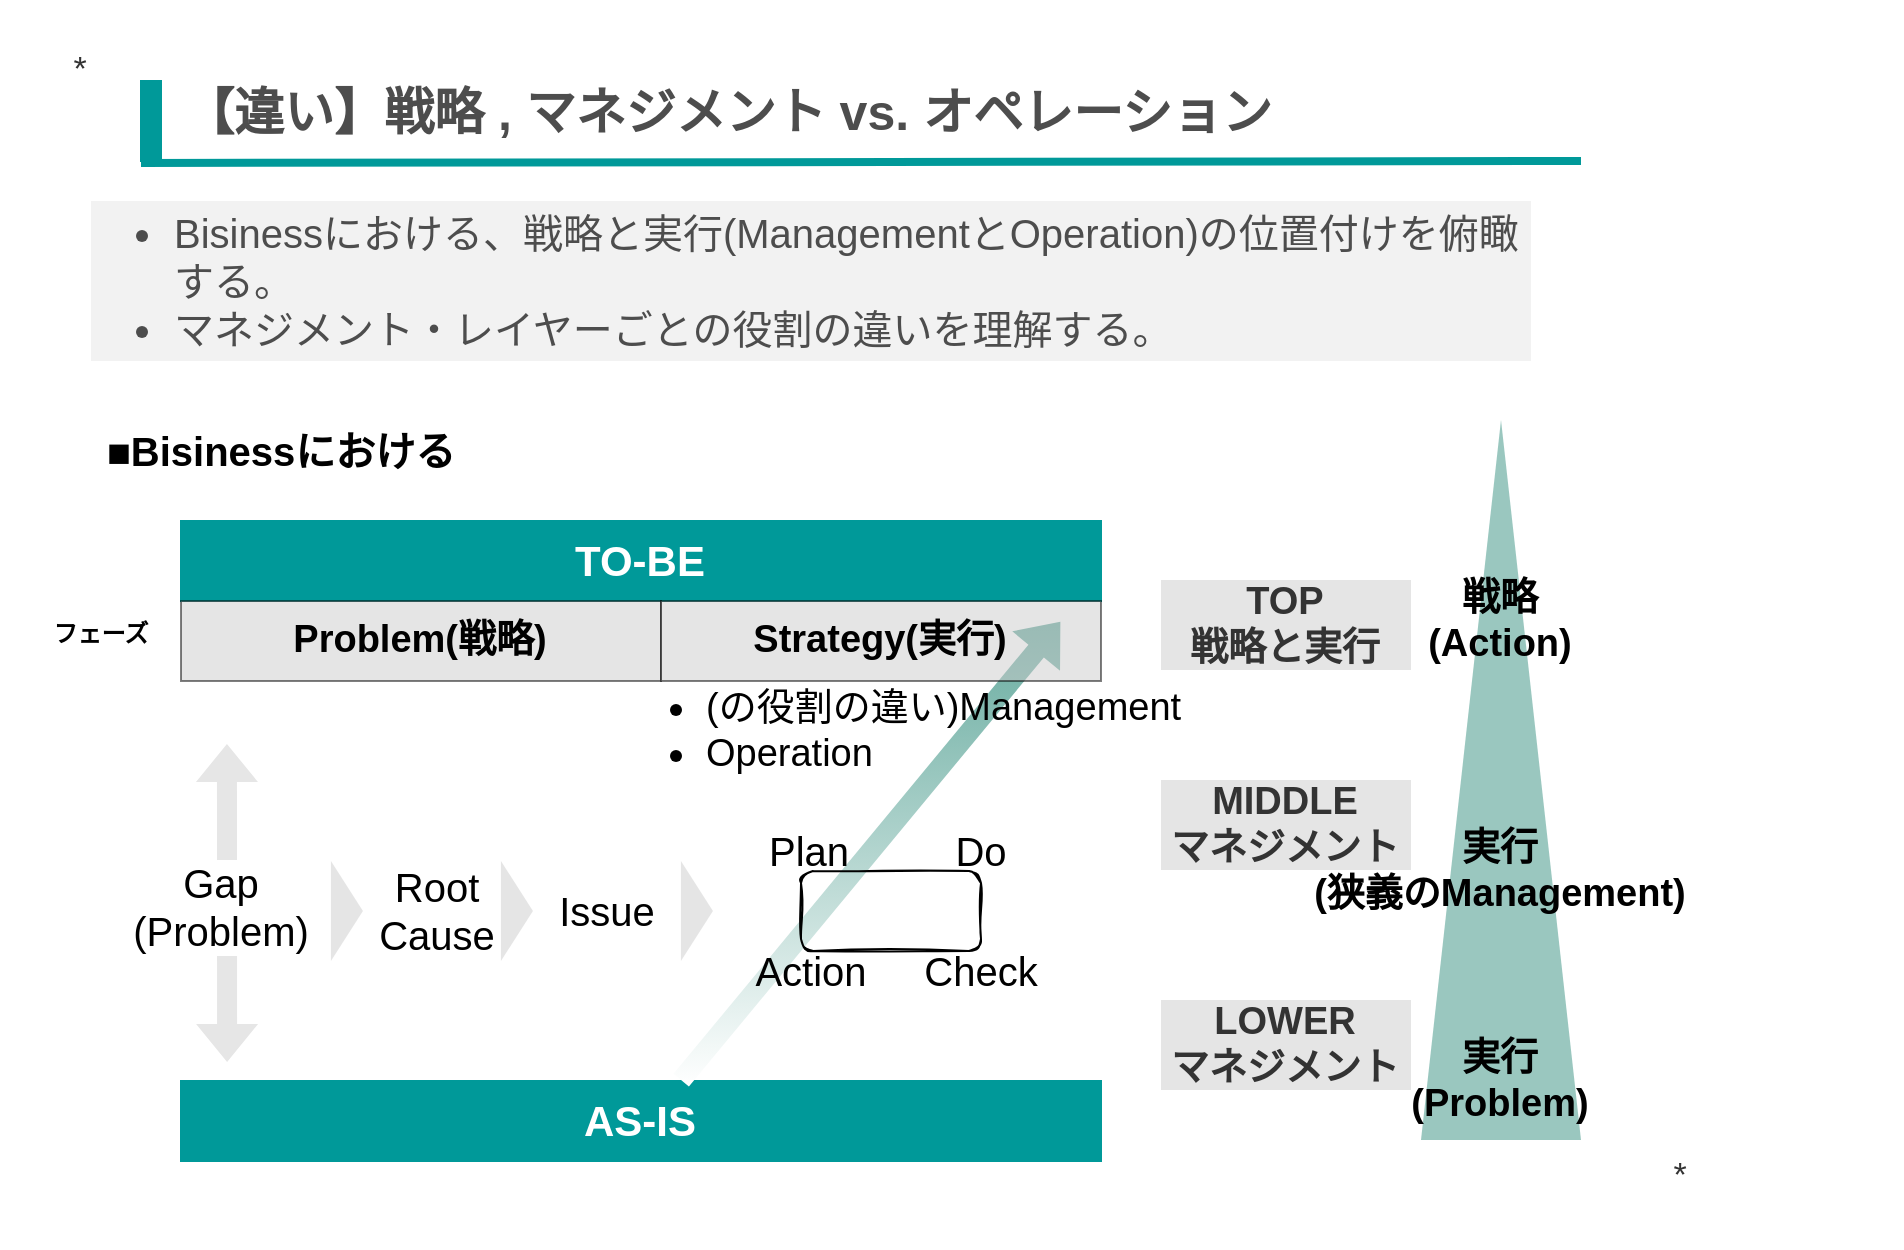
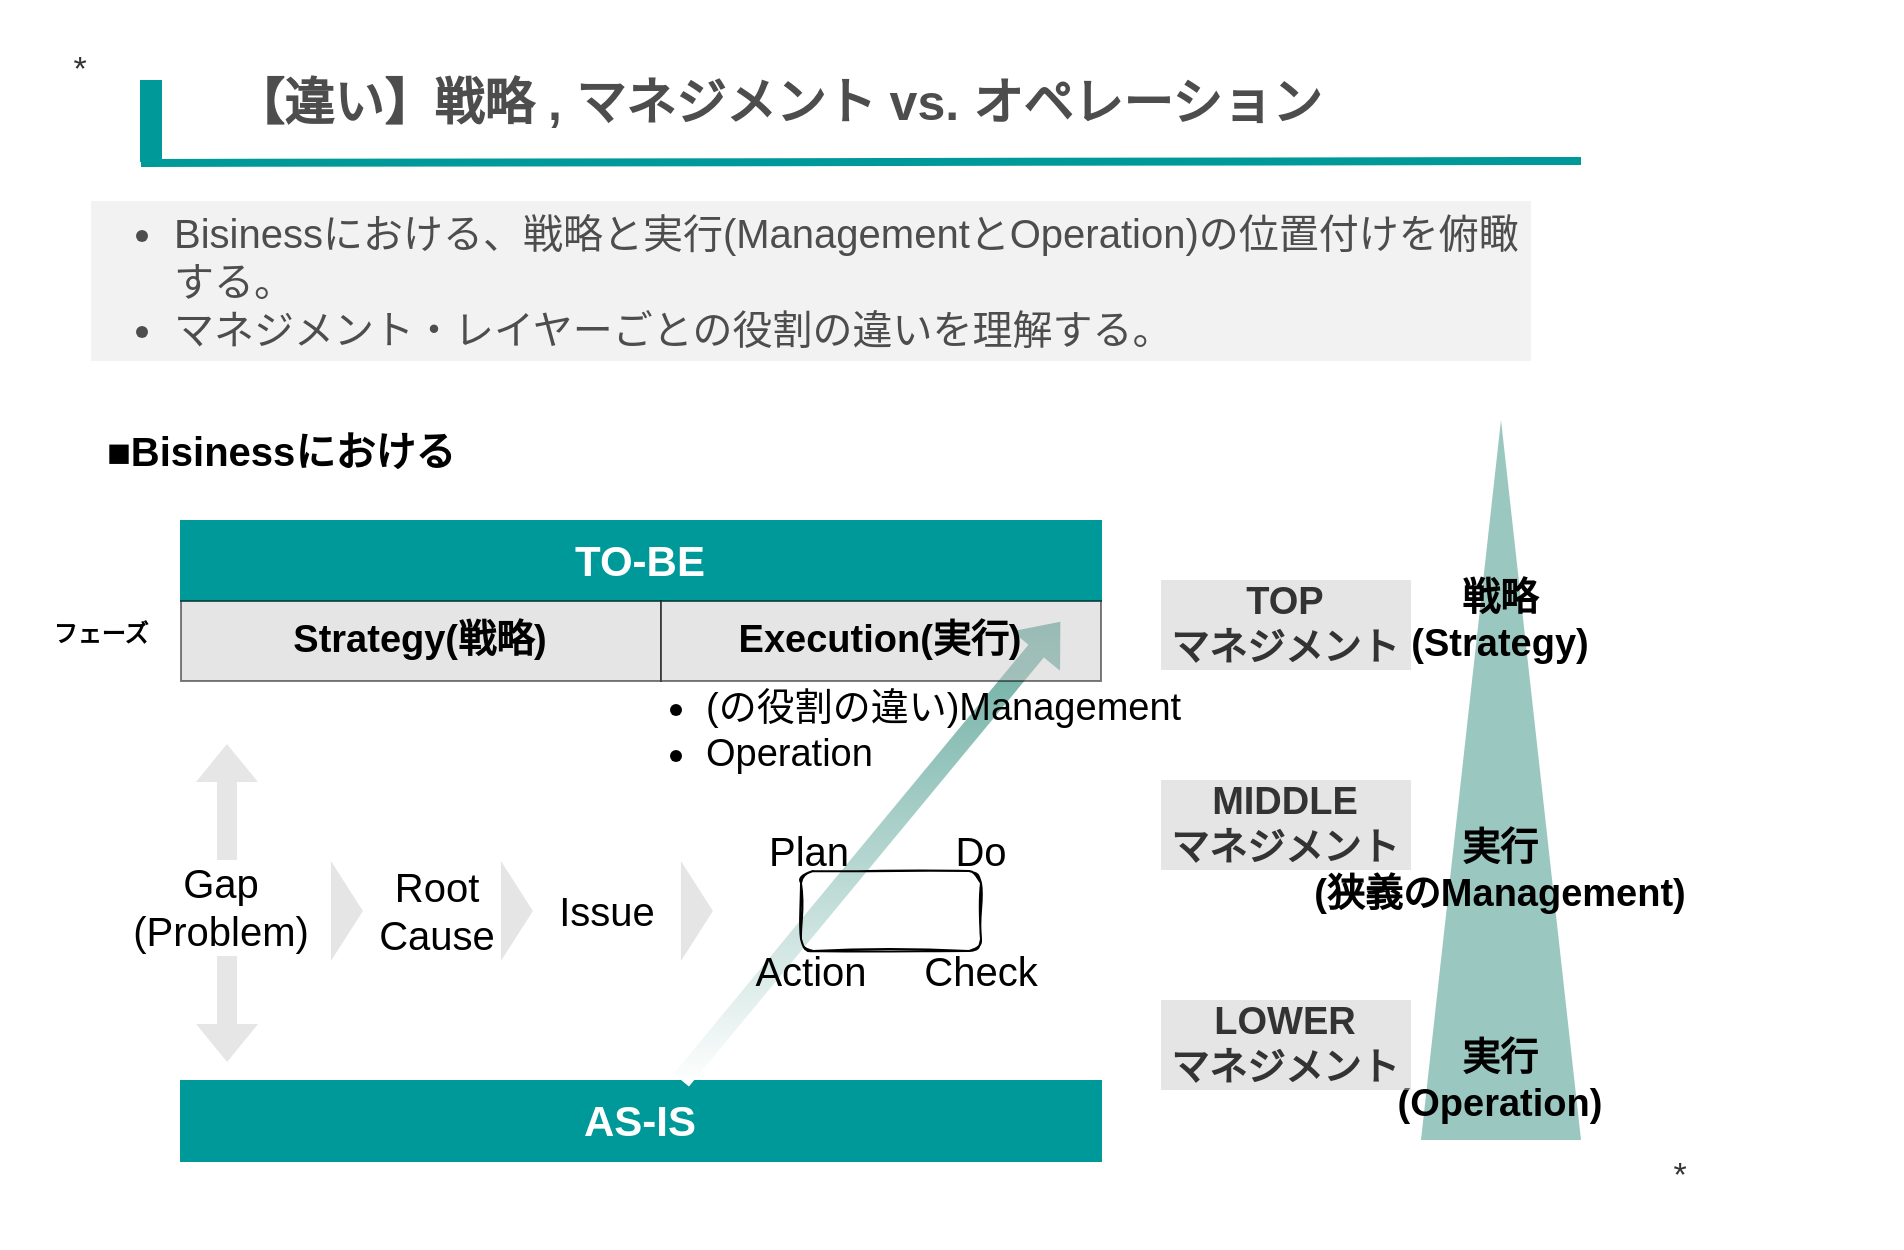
(866, 111) -> (916, 101)
(1501, 621) -> (1501, 621)
(1286, 625) -> (1286, 625)
(421, 641) -> (421, 641)
(881, 641) -> (881, 641)
(1501, 1081) -> (1501, 1081)
